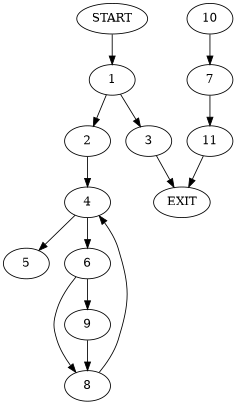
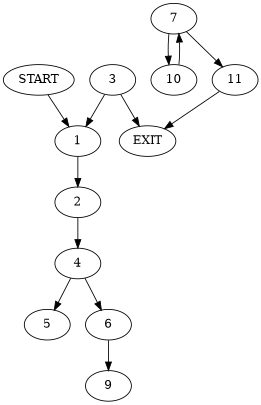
none -> (168, 45)
(128, 107) -> (97, 107)
(88, 386) -> none
